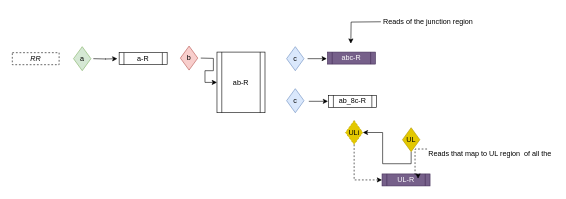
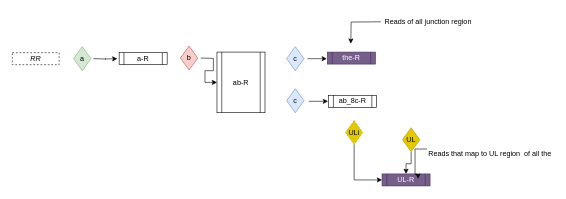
(428, 21) -> (428, 21)
(351, 58) -> (351, 58)
(383, 141) -> (406, 168)
(415, 157) -> (415, 157)
(354, 174) -> (354, 174)
